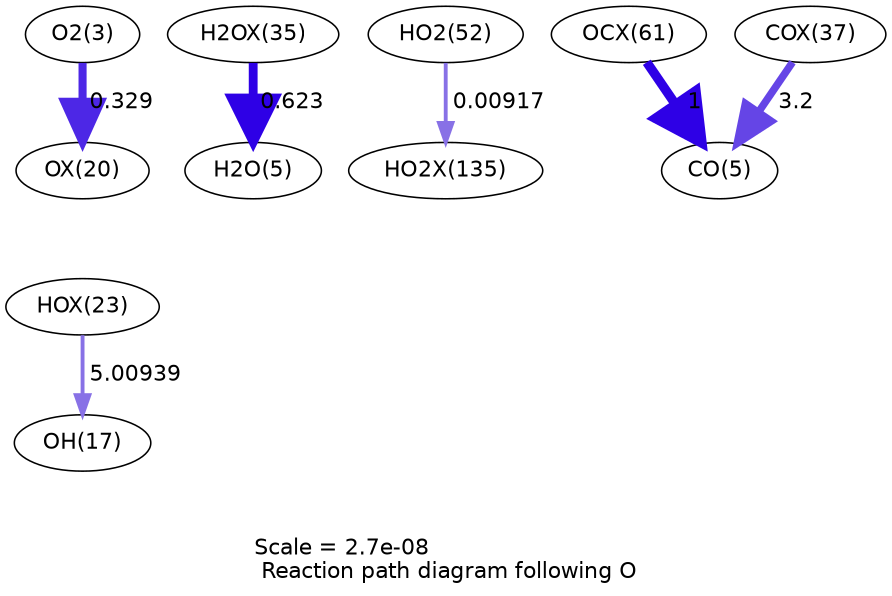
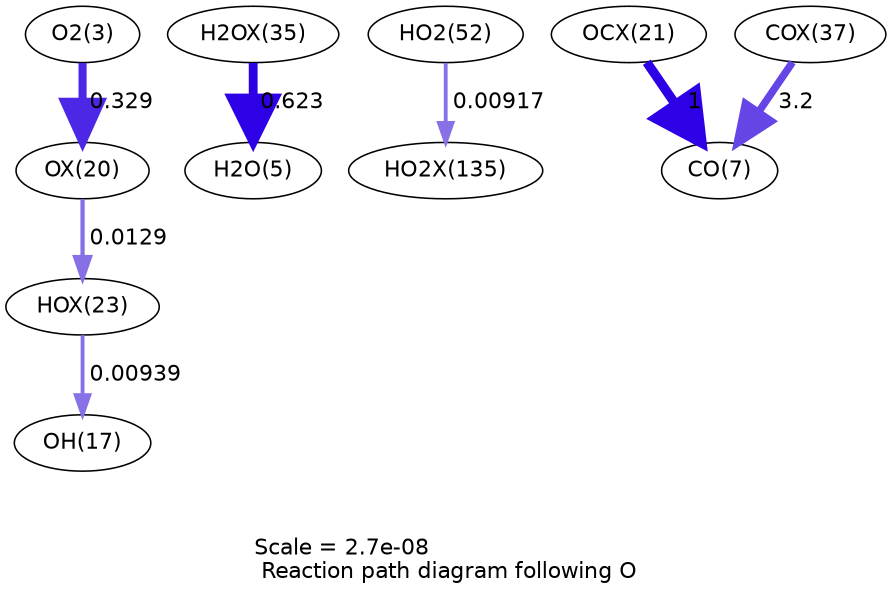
(629, 34) -> (629, 34)
(720, 171) -> (720, 171)
none -> (83, 228)
(133, 375) -> (133, 375)
